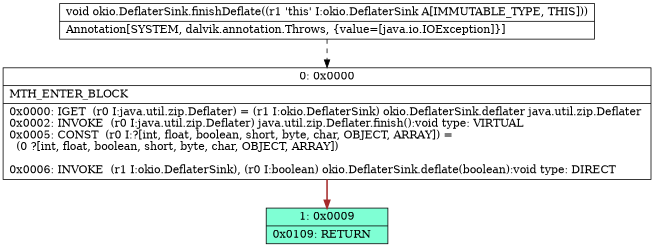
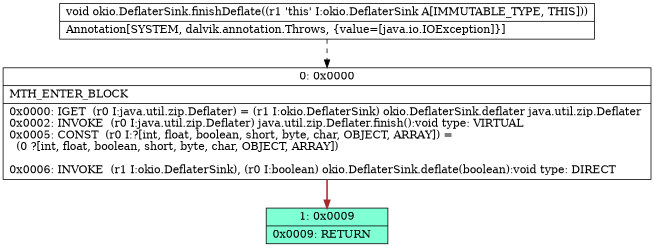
(327, 234) -> (327, 234)
